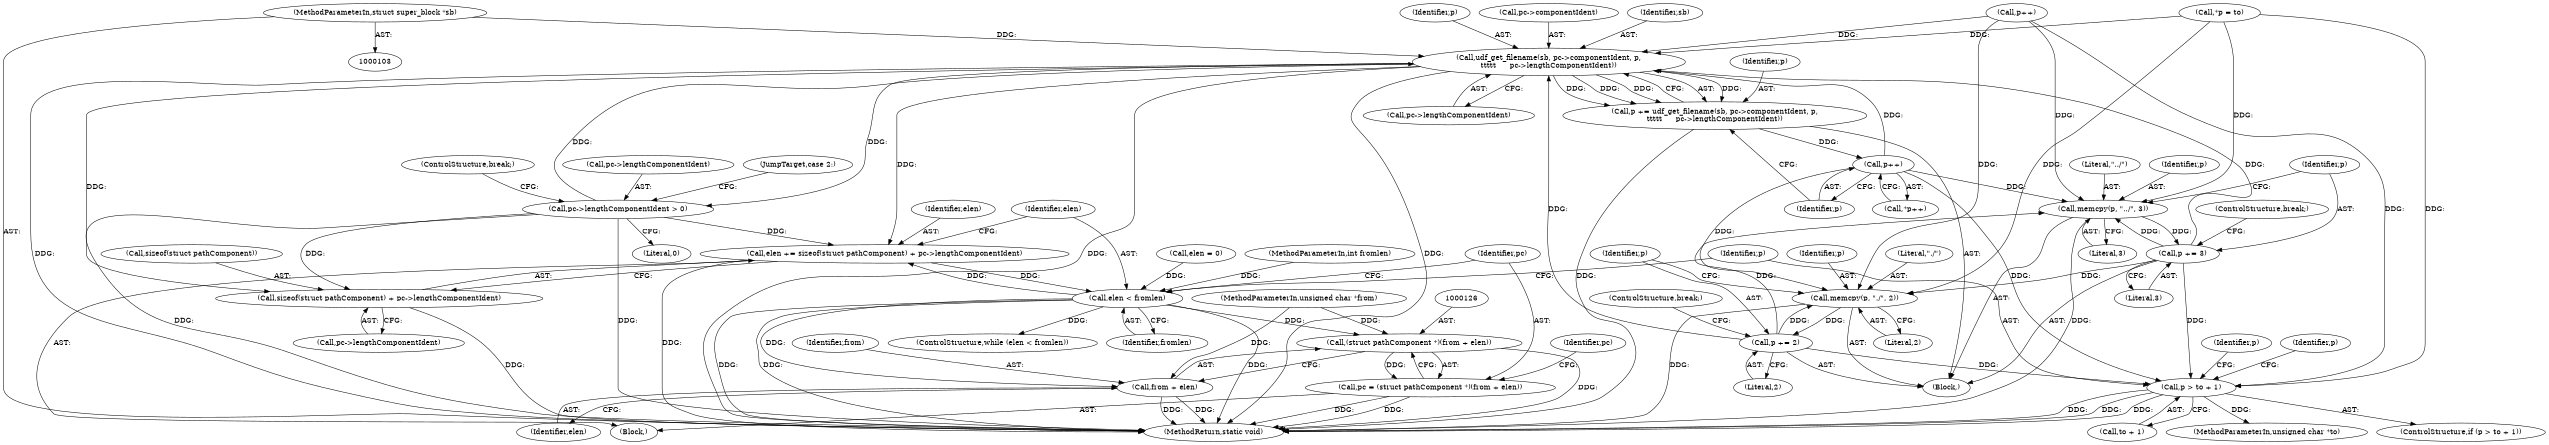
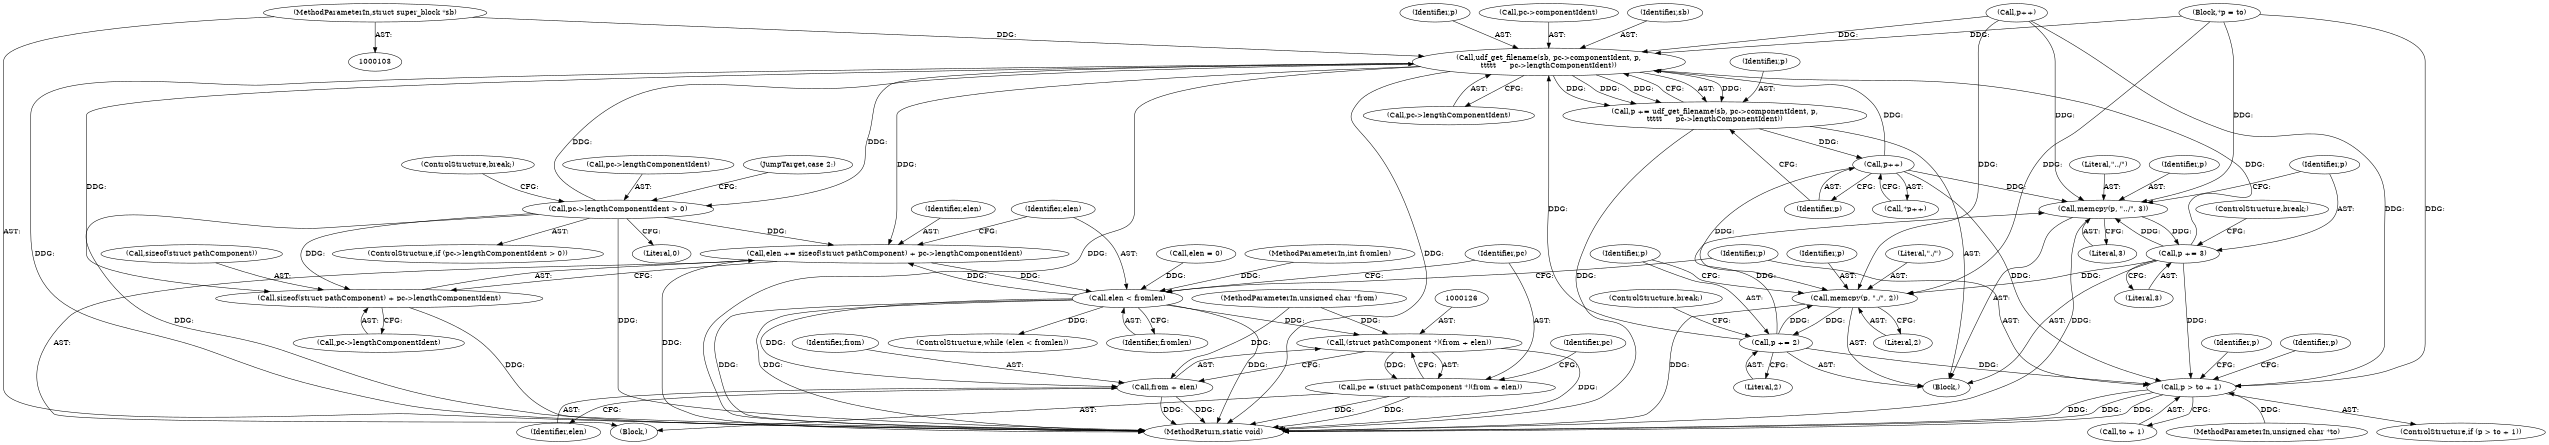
(2220, 13) -> (2220, 13)
none -> (468, 254)
(2224, 409) -> (2253, 404)
